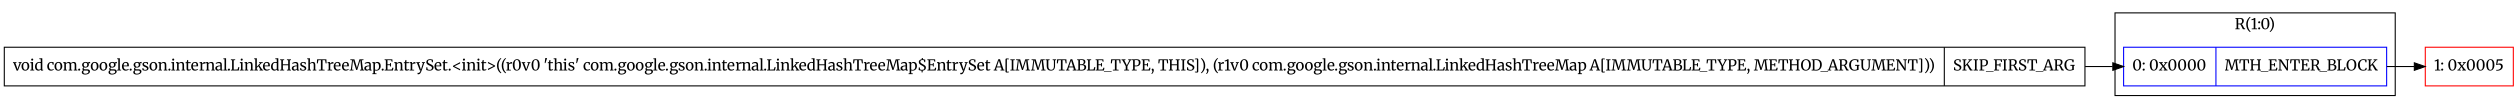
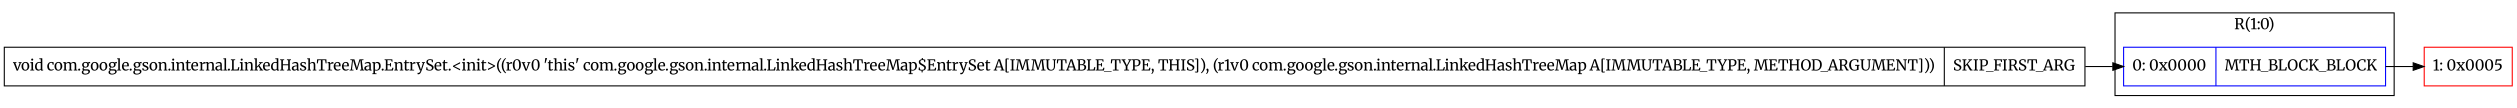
(2301, 66) -> (2301, 66)
